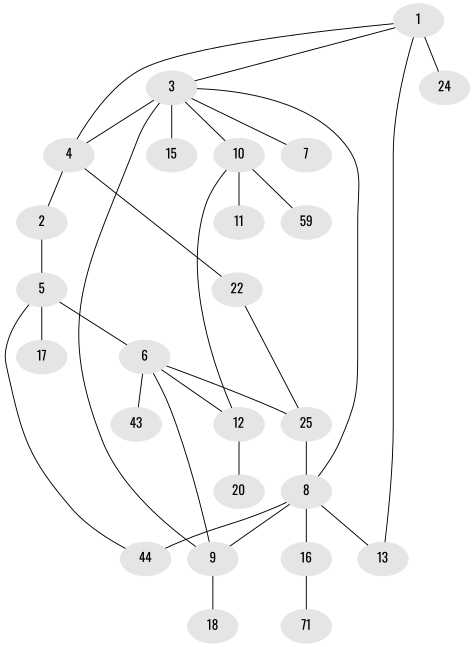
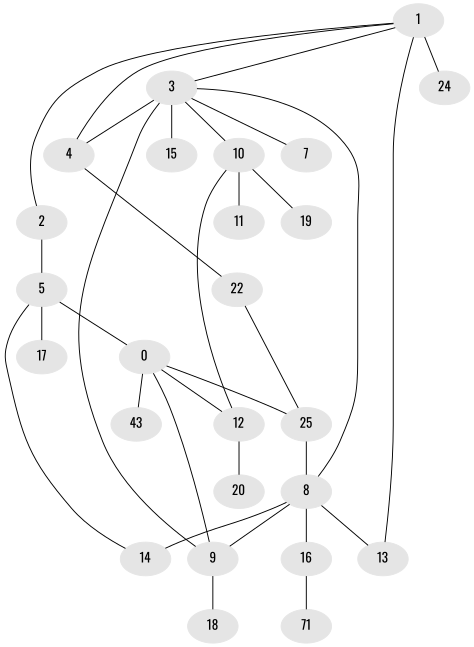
(55, 189) -> (163, 51)
(306, 222) -> (306, 222)
(145, 357) -> (145, 357)
(146, 559) -> (146, 559)
